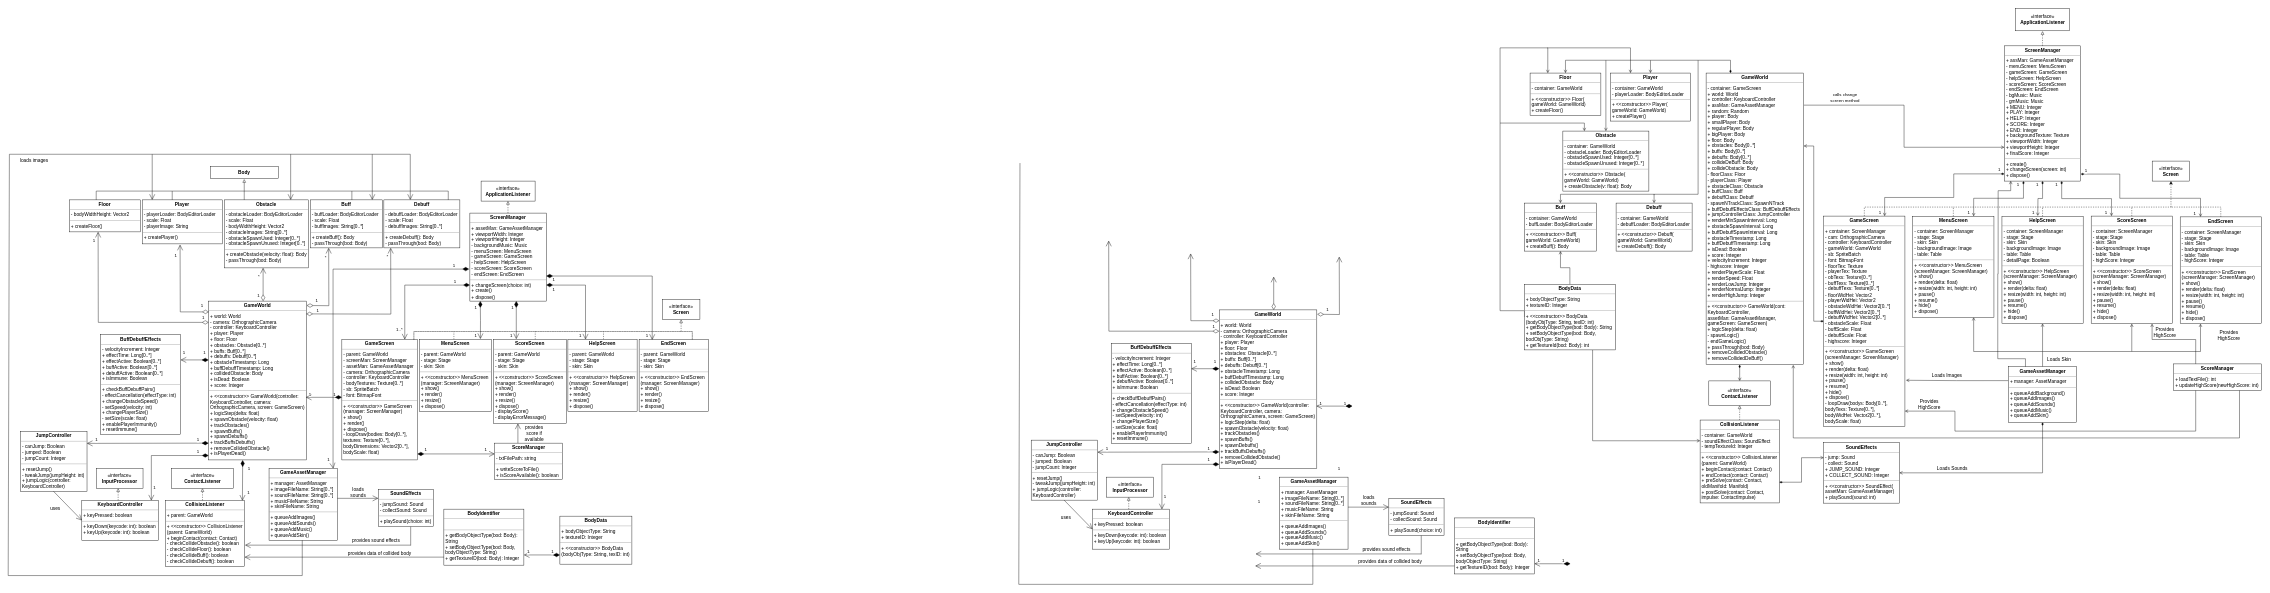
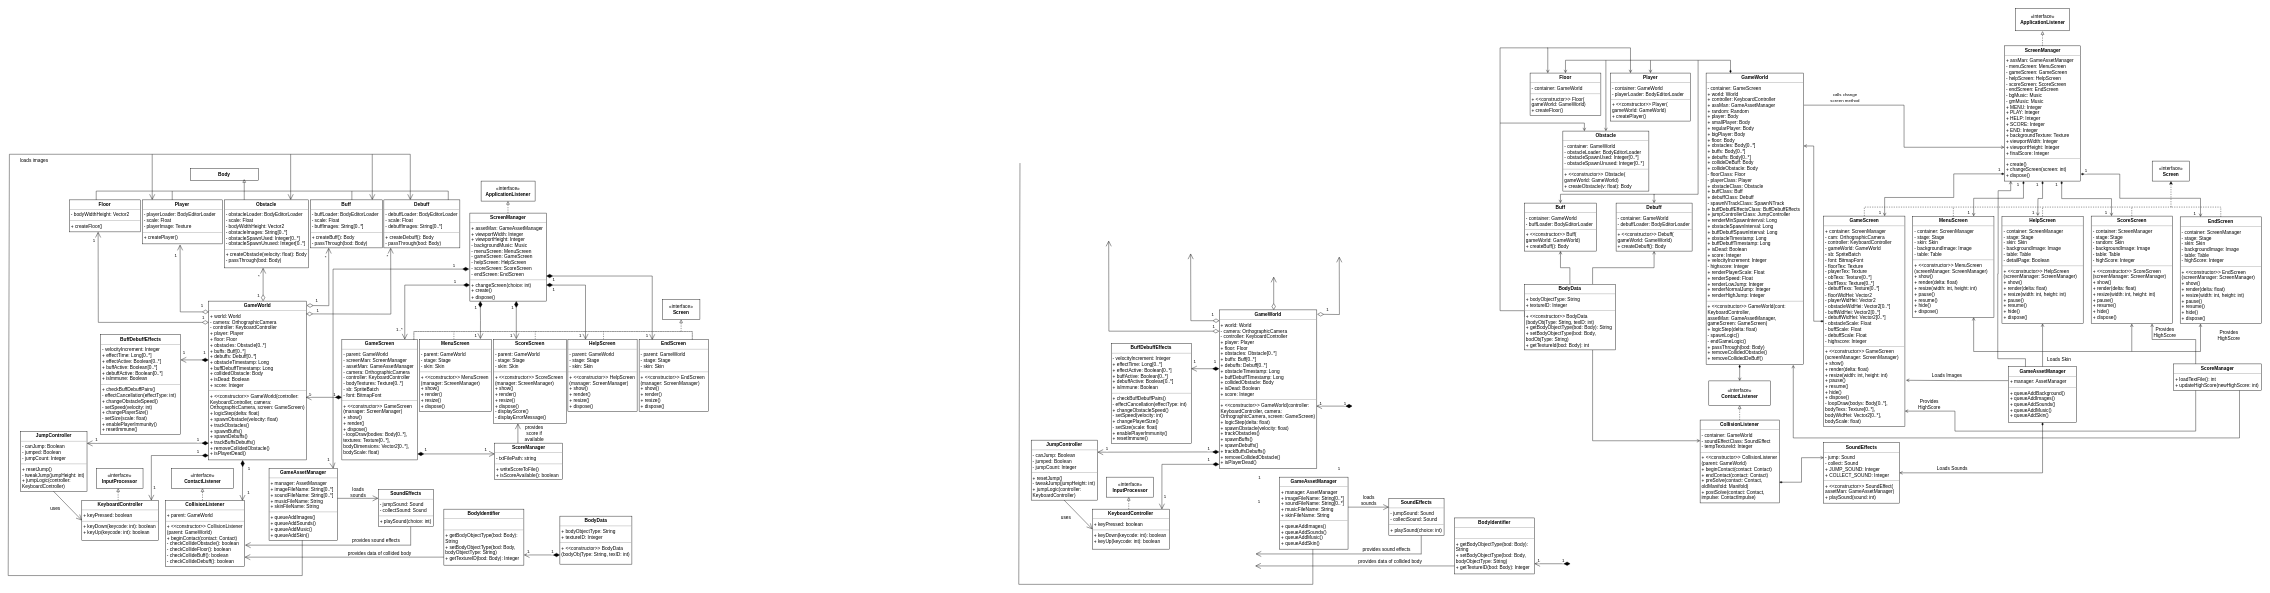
(244, 173) -> (224, 175)
(182, 214) -> (182, 214)
(2131, 262) -> (2131, 262)
none -> (1617, 268)
